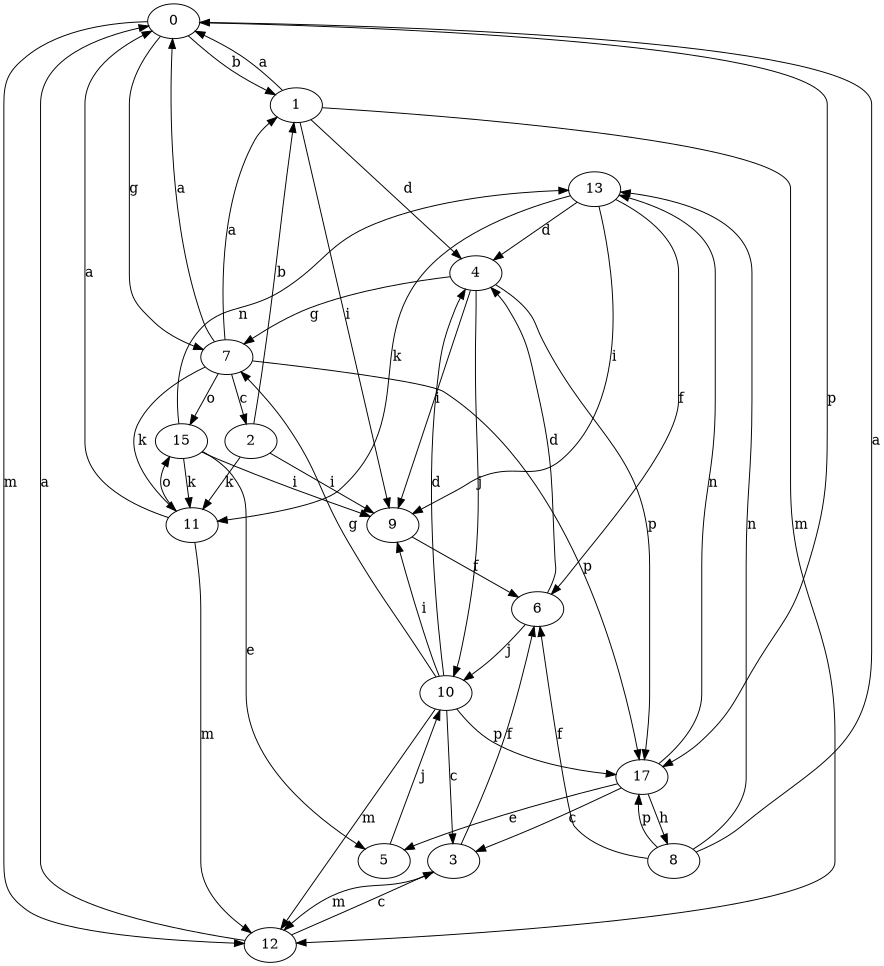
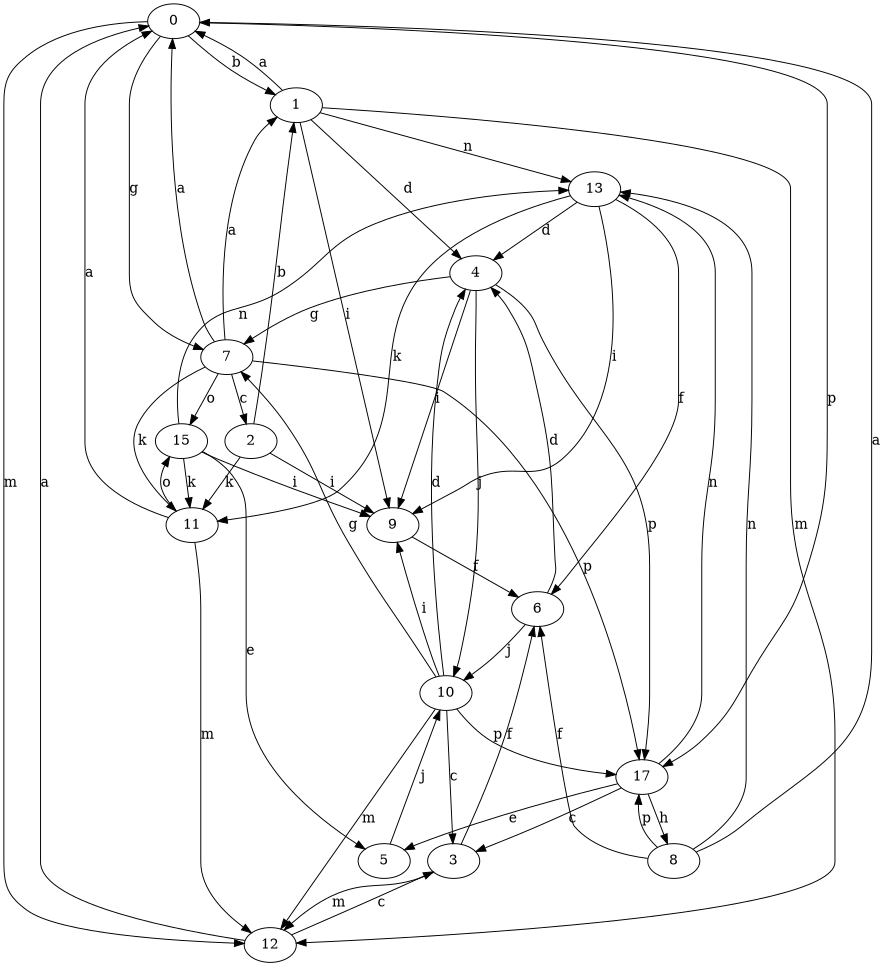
none -> (441, 146)
